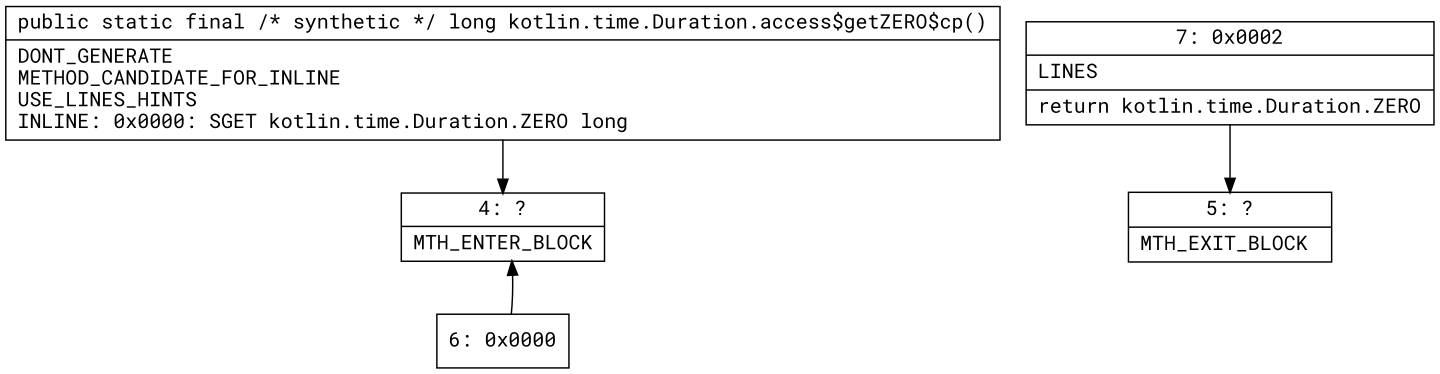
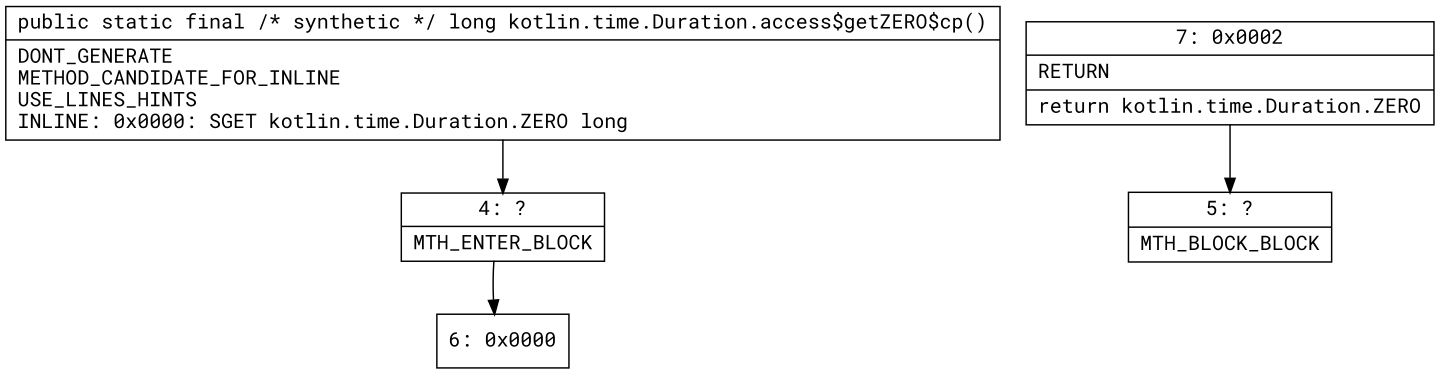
(1068, 72) -> (1074, 72)
(1224, 244) -> (1230, 244)
(513, 295) -> (493, 280)
